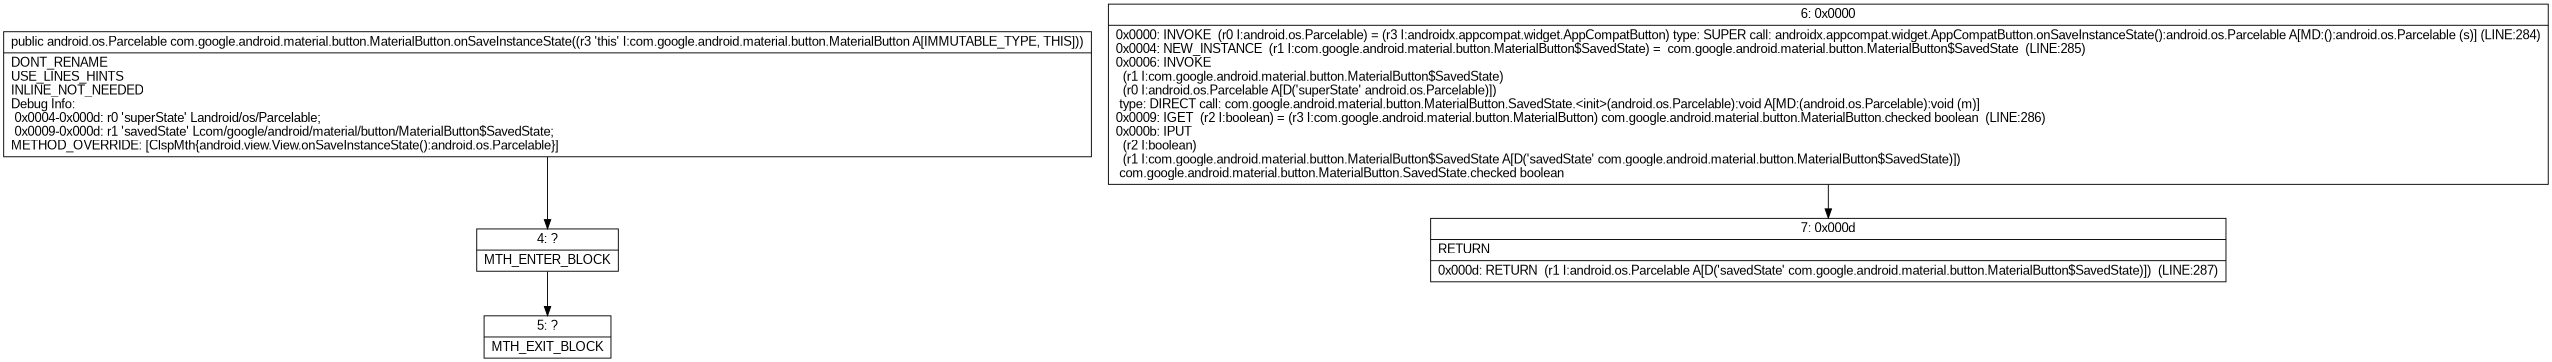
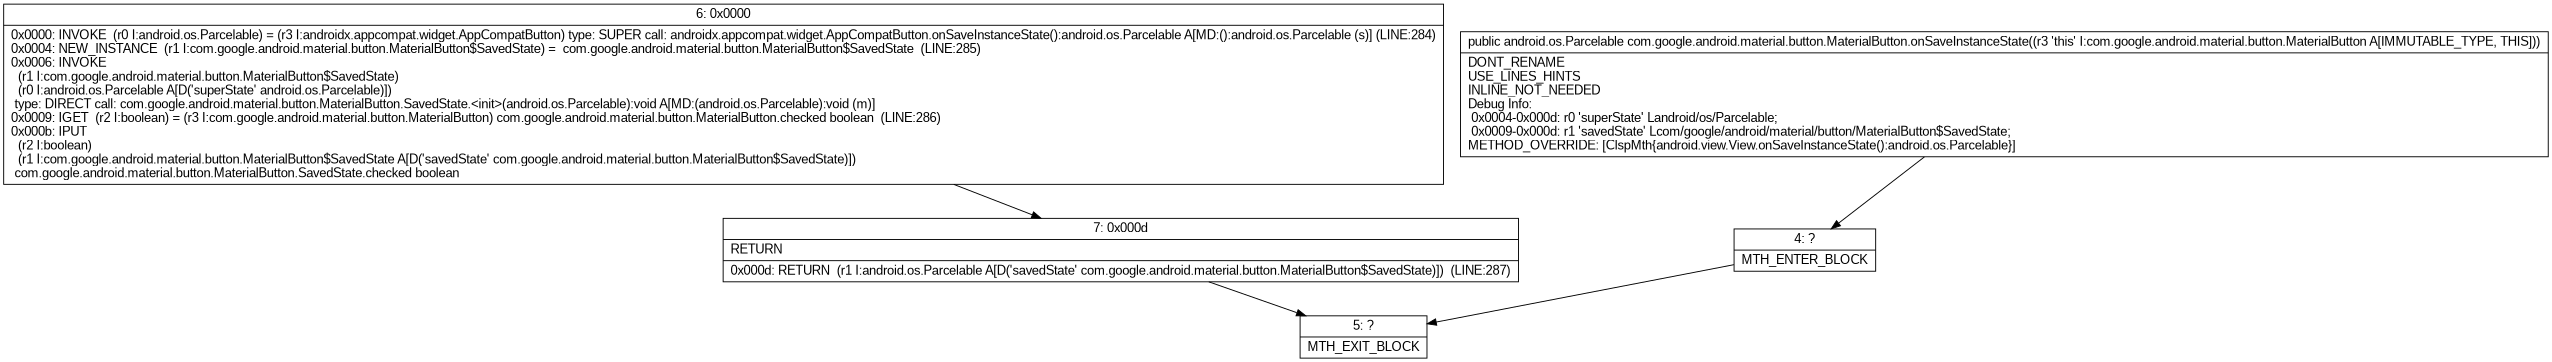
none -> (1253, 297)
